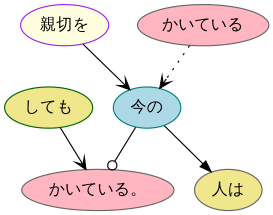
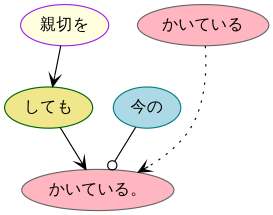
(178, 62) -> (197, 116)
(102, 63) -> (58, 60)
(228, 190) -> none
